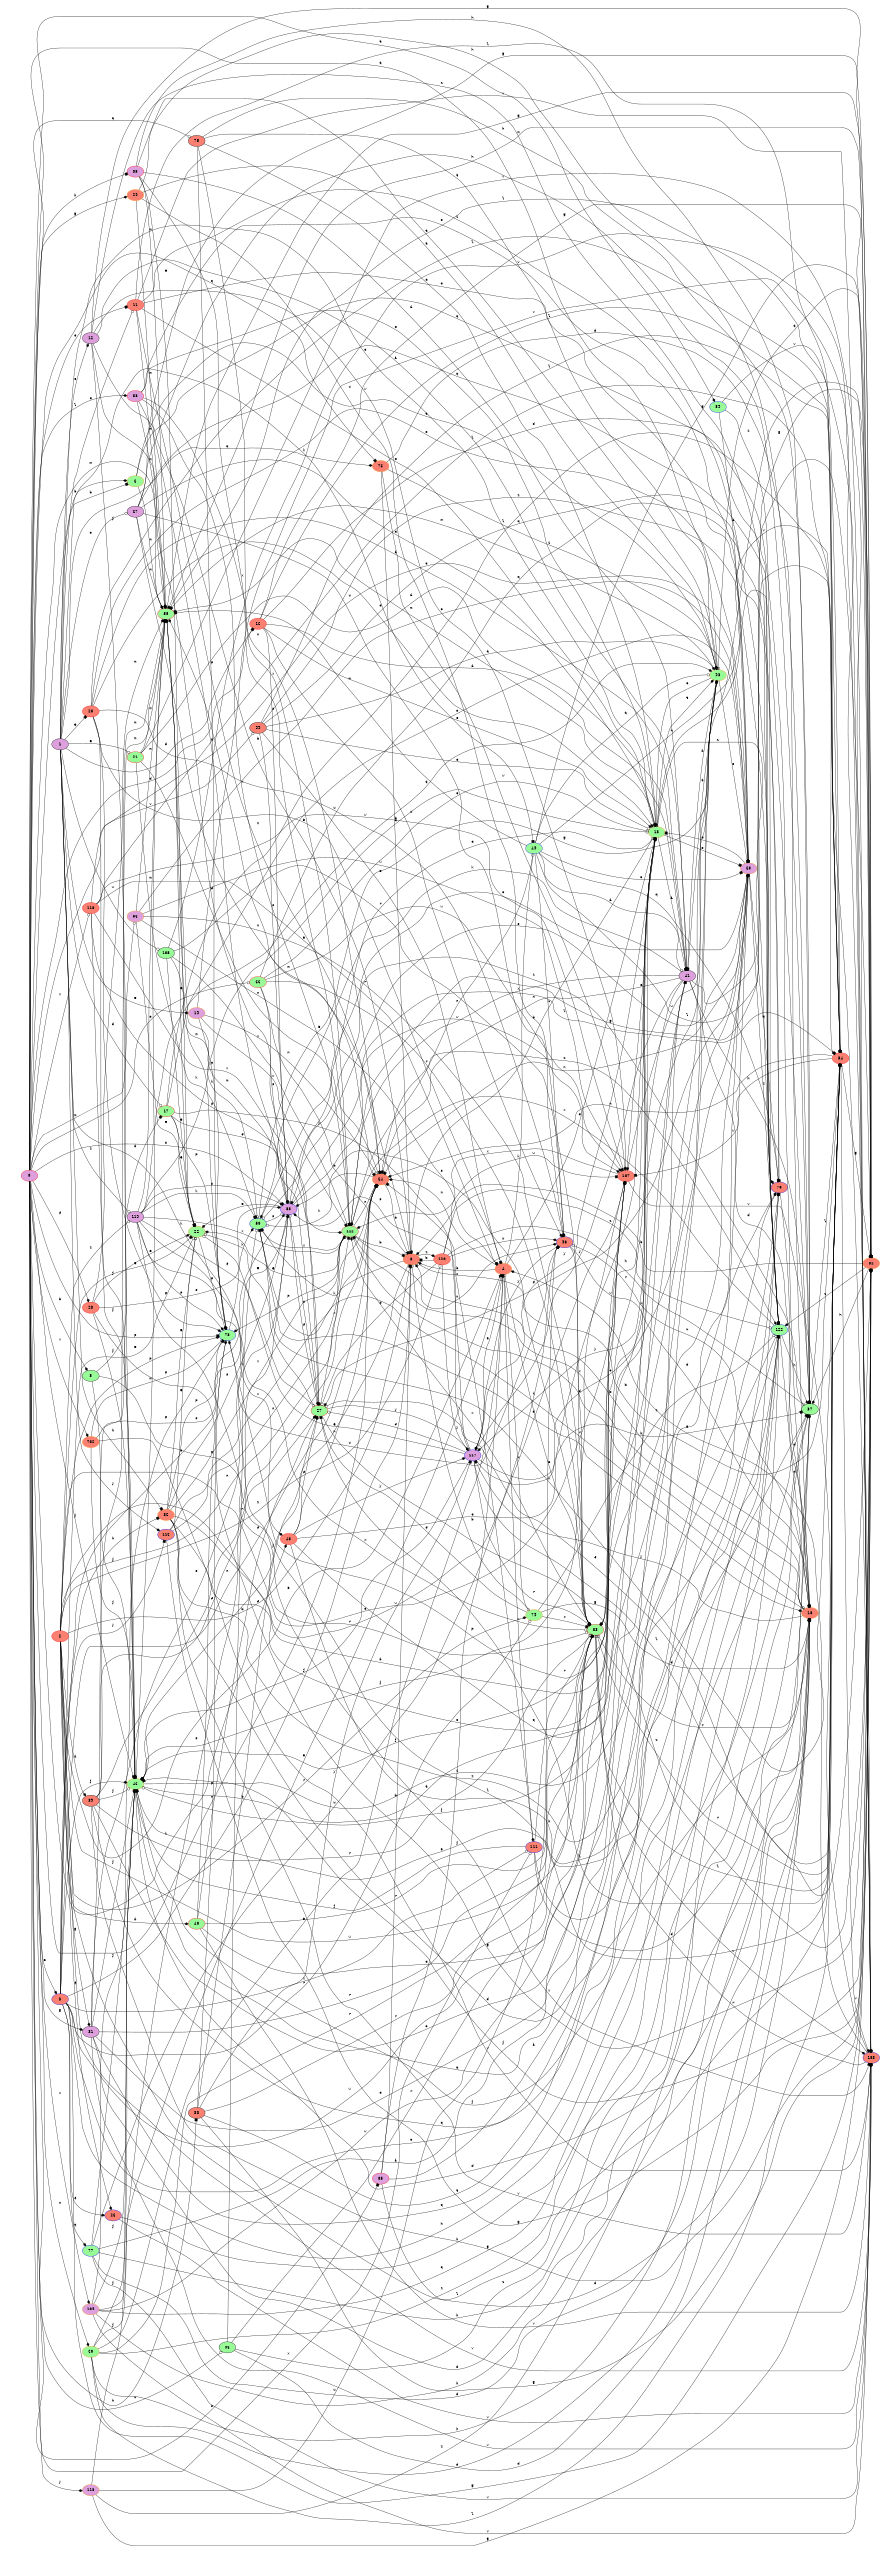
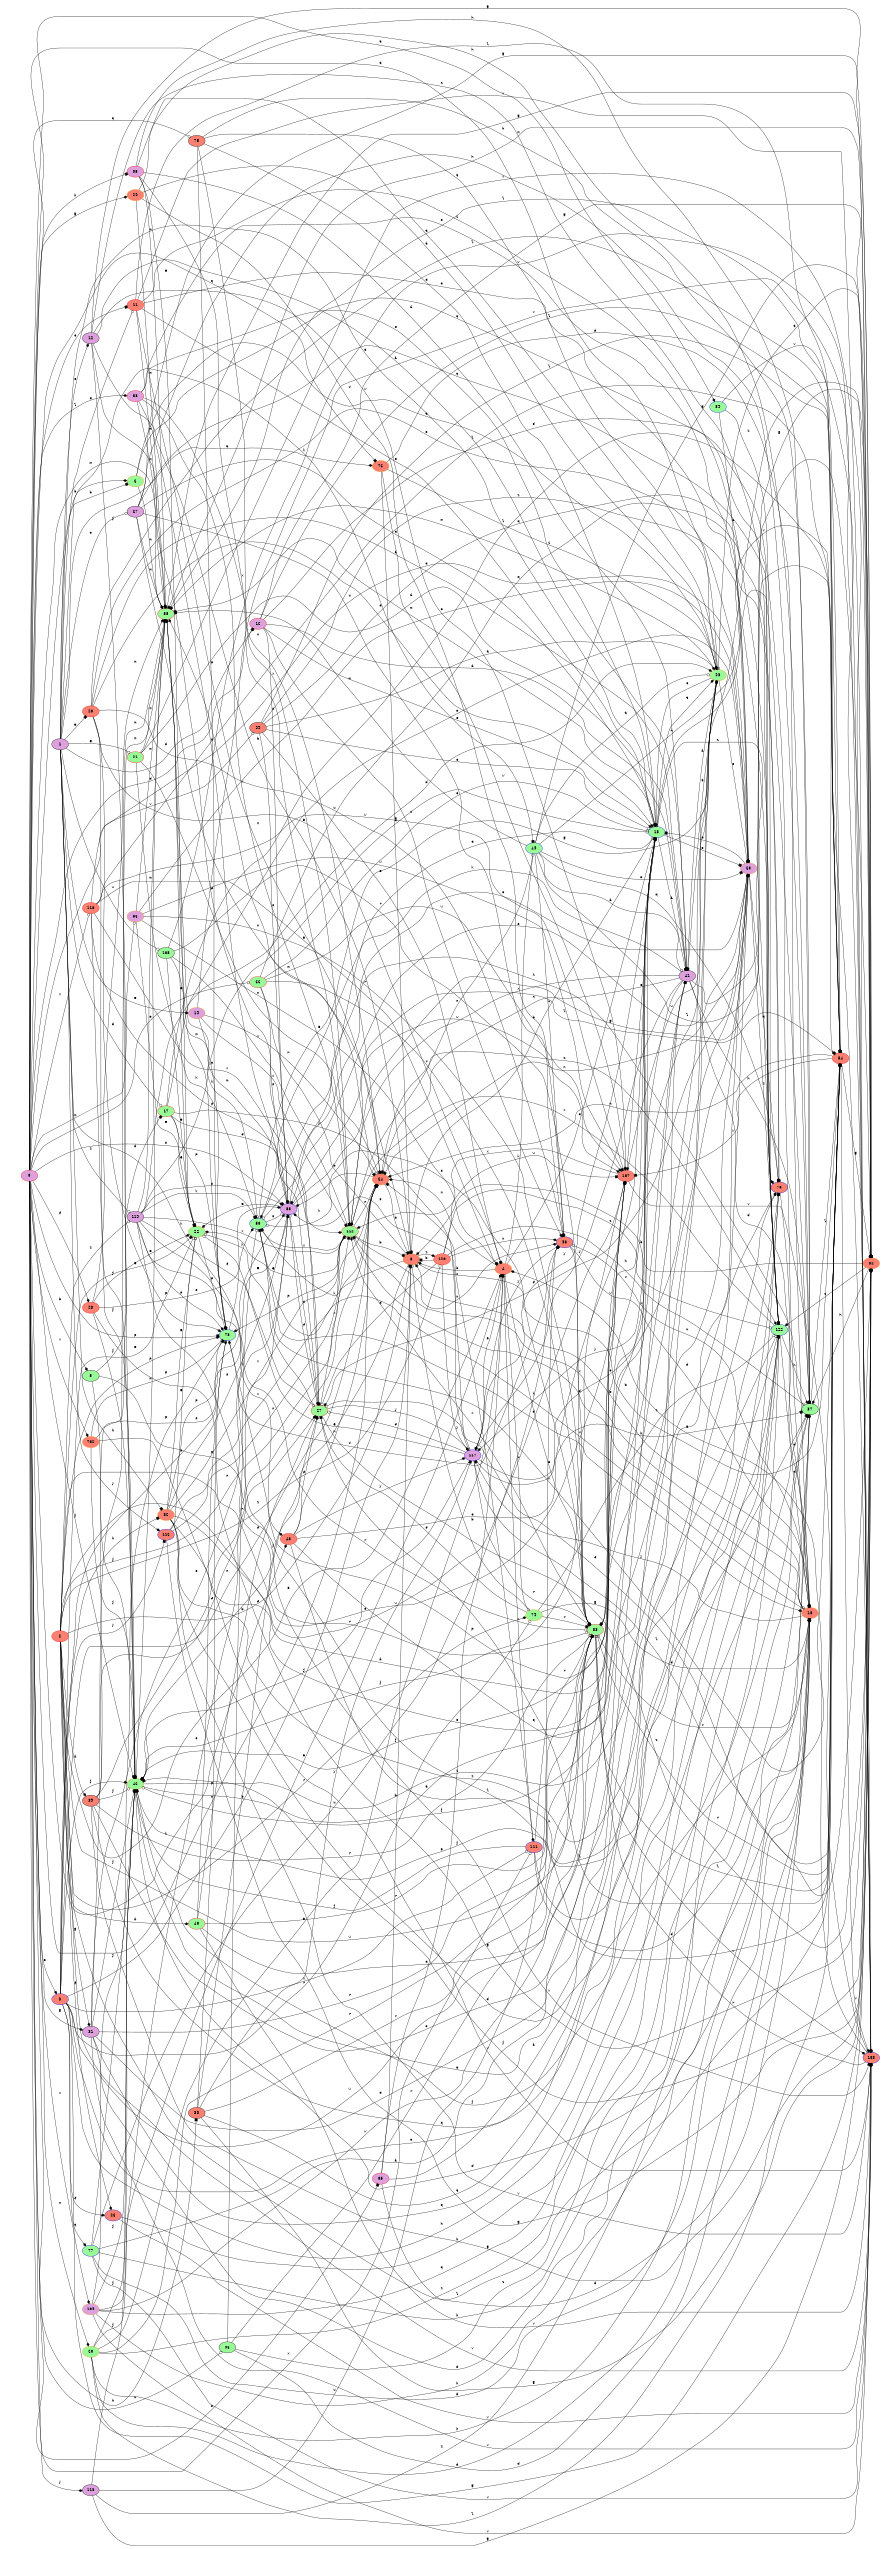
(258, 624) -> (258, 624)
(427, 782) -> (427, 782)
(657, 832) -> (657, 832)
(91, 2490) -> (91, 2490)
